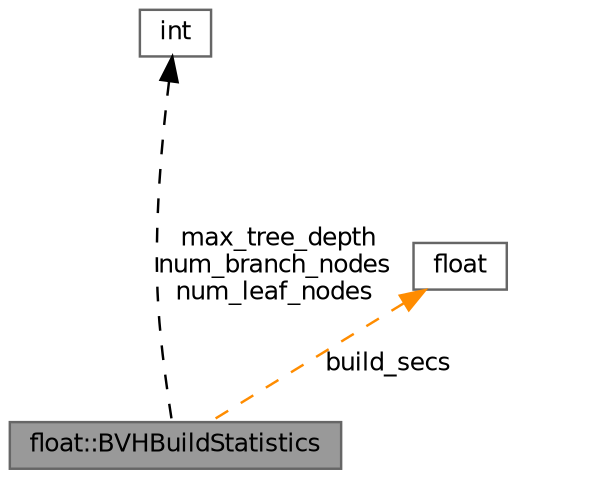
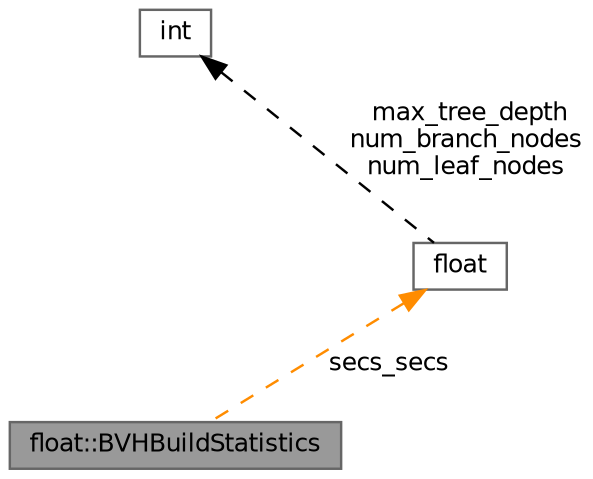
(157, 252) -> (327, 157)
(385, 364) -> (385, 364)
